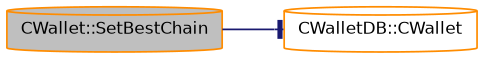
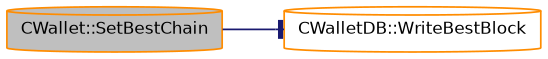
(381, 29) -> (412, 29)
